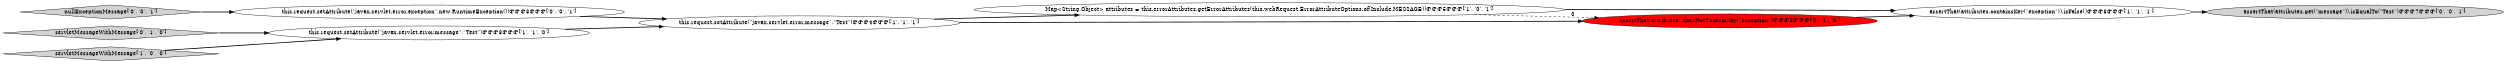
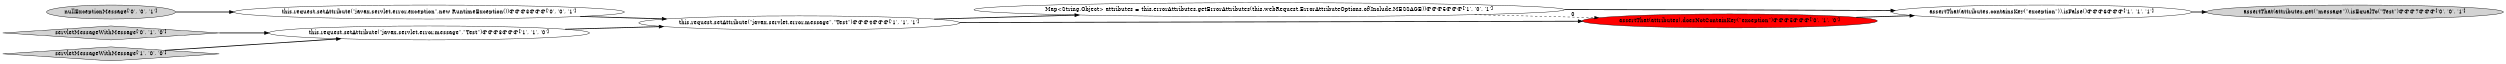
(111, 12) -> (111, 12)
